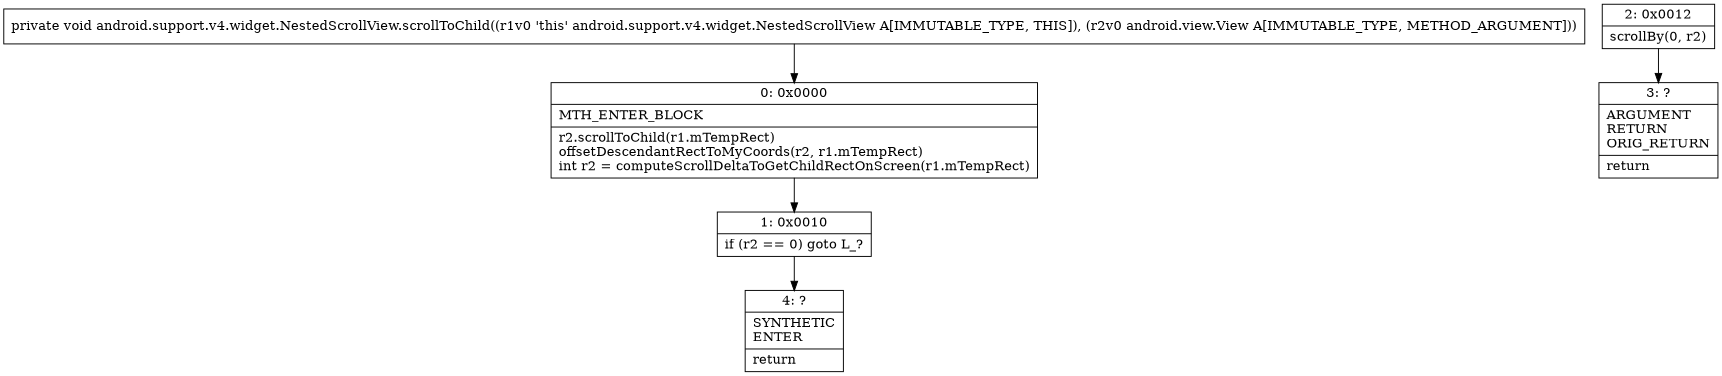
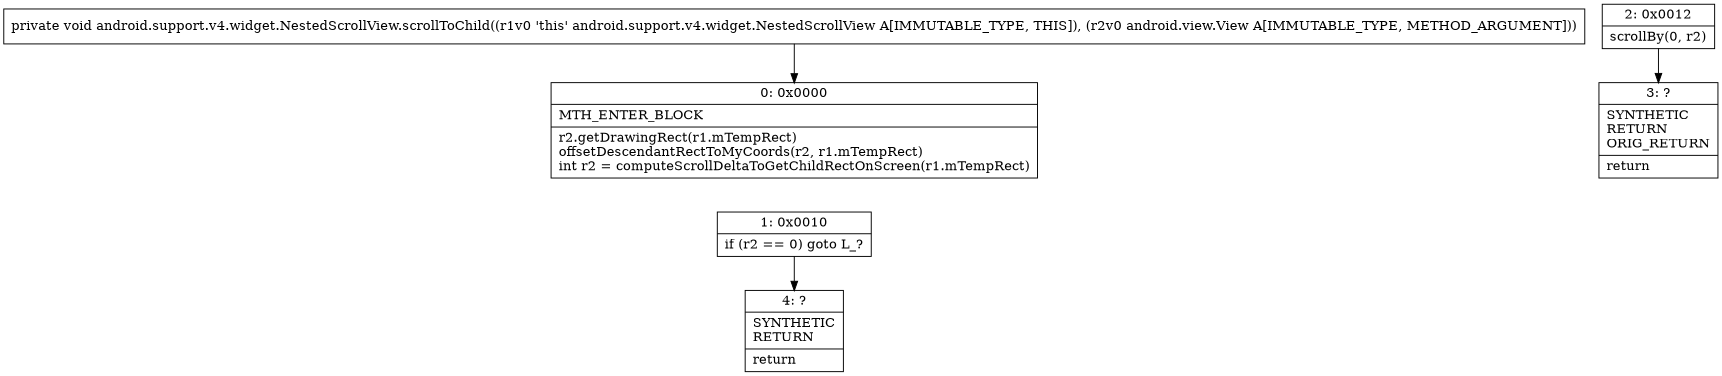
(1649, 115) -> (1648, 115)
(667, 138) -> (678, 138)
(794, 190) -> none
(778, 337) -> (783, 337)
